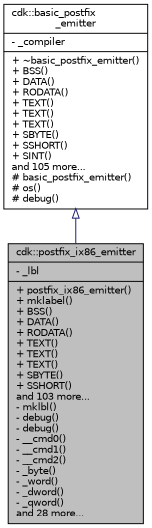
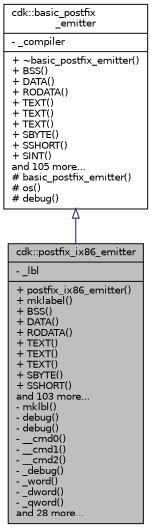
(36, 471) -> (40, 471)
